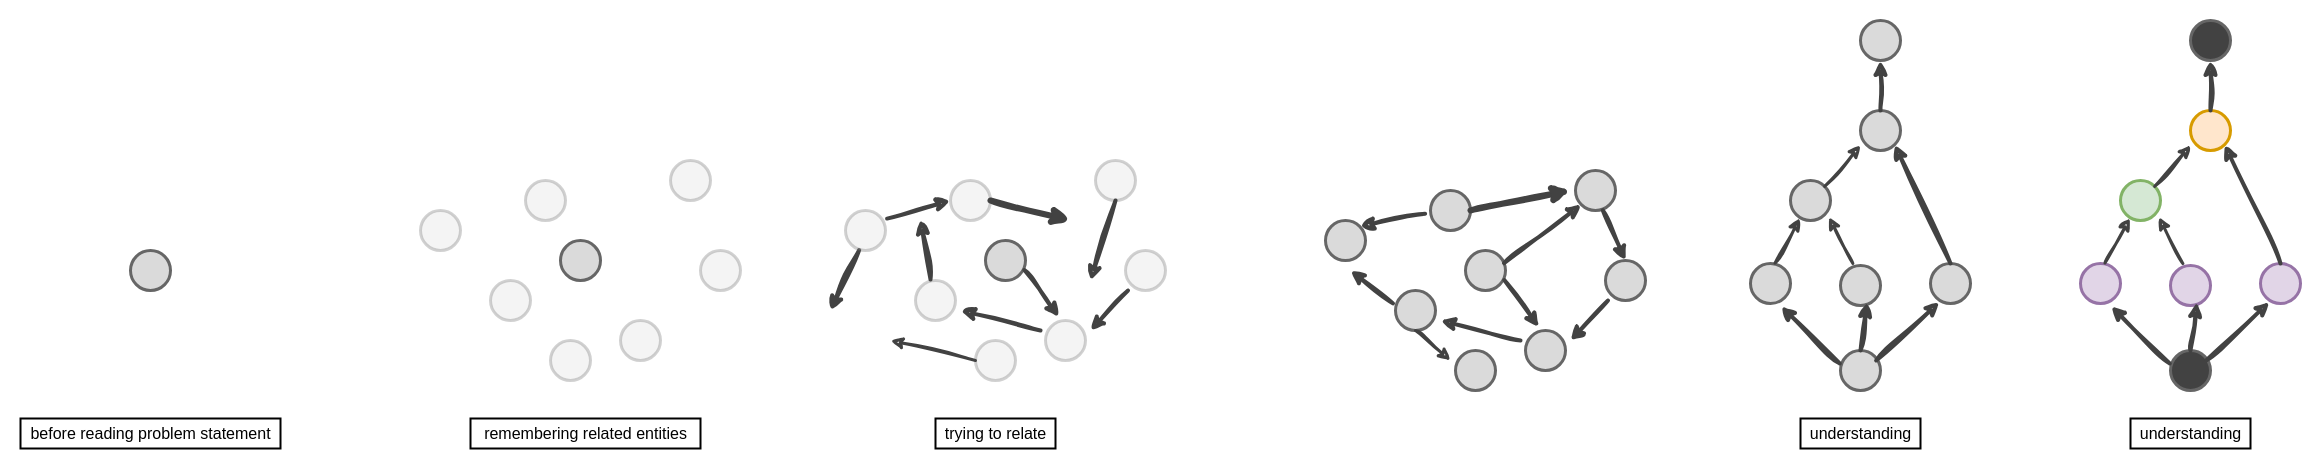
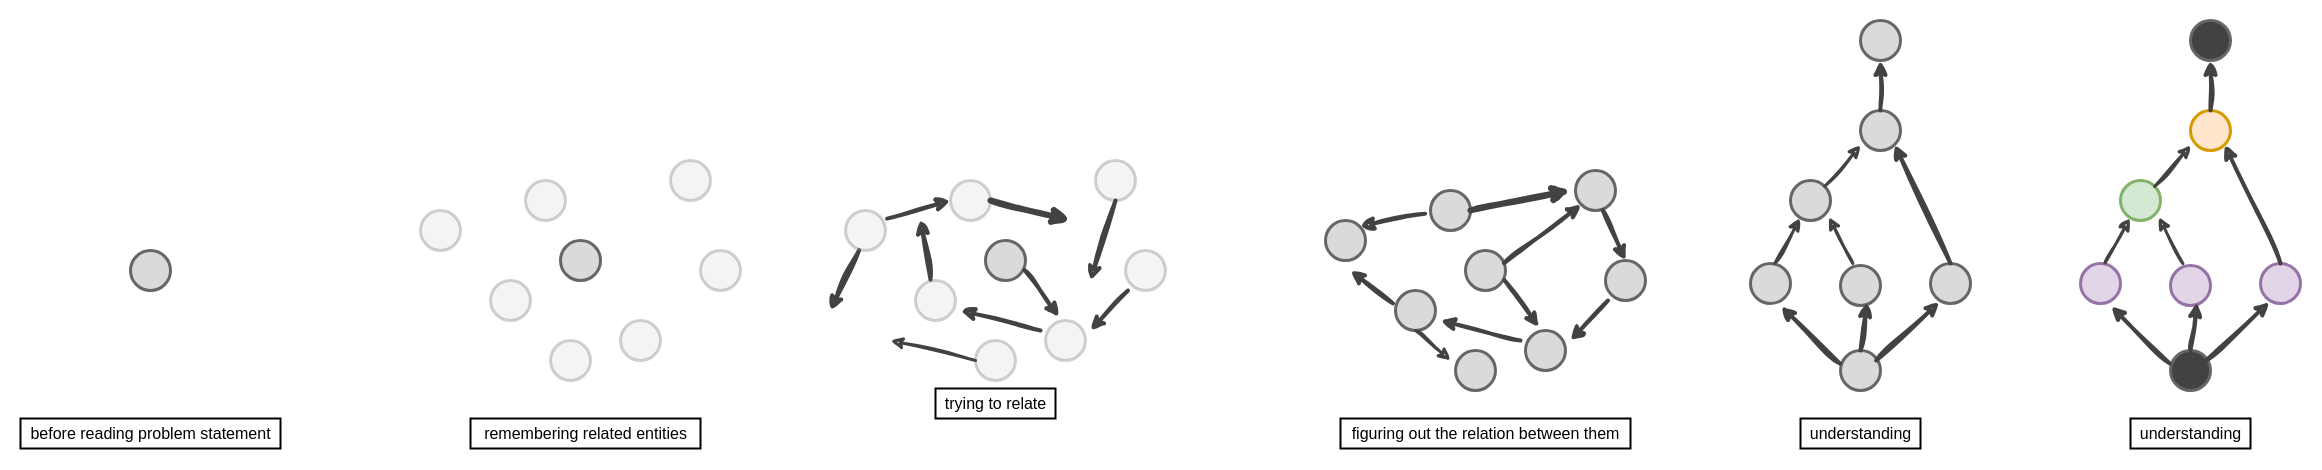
(996, 434) -> (996, 404)
none -> (1486, 434)
